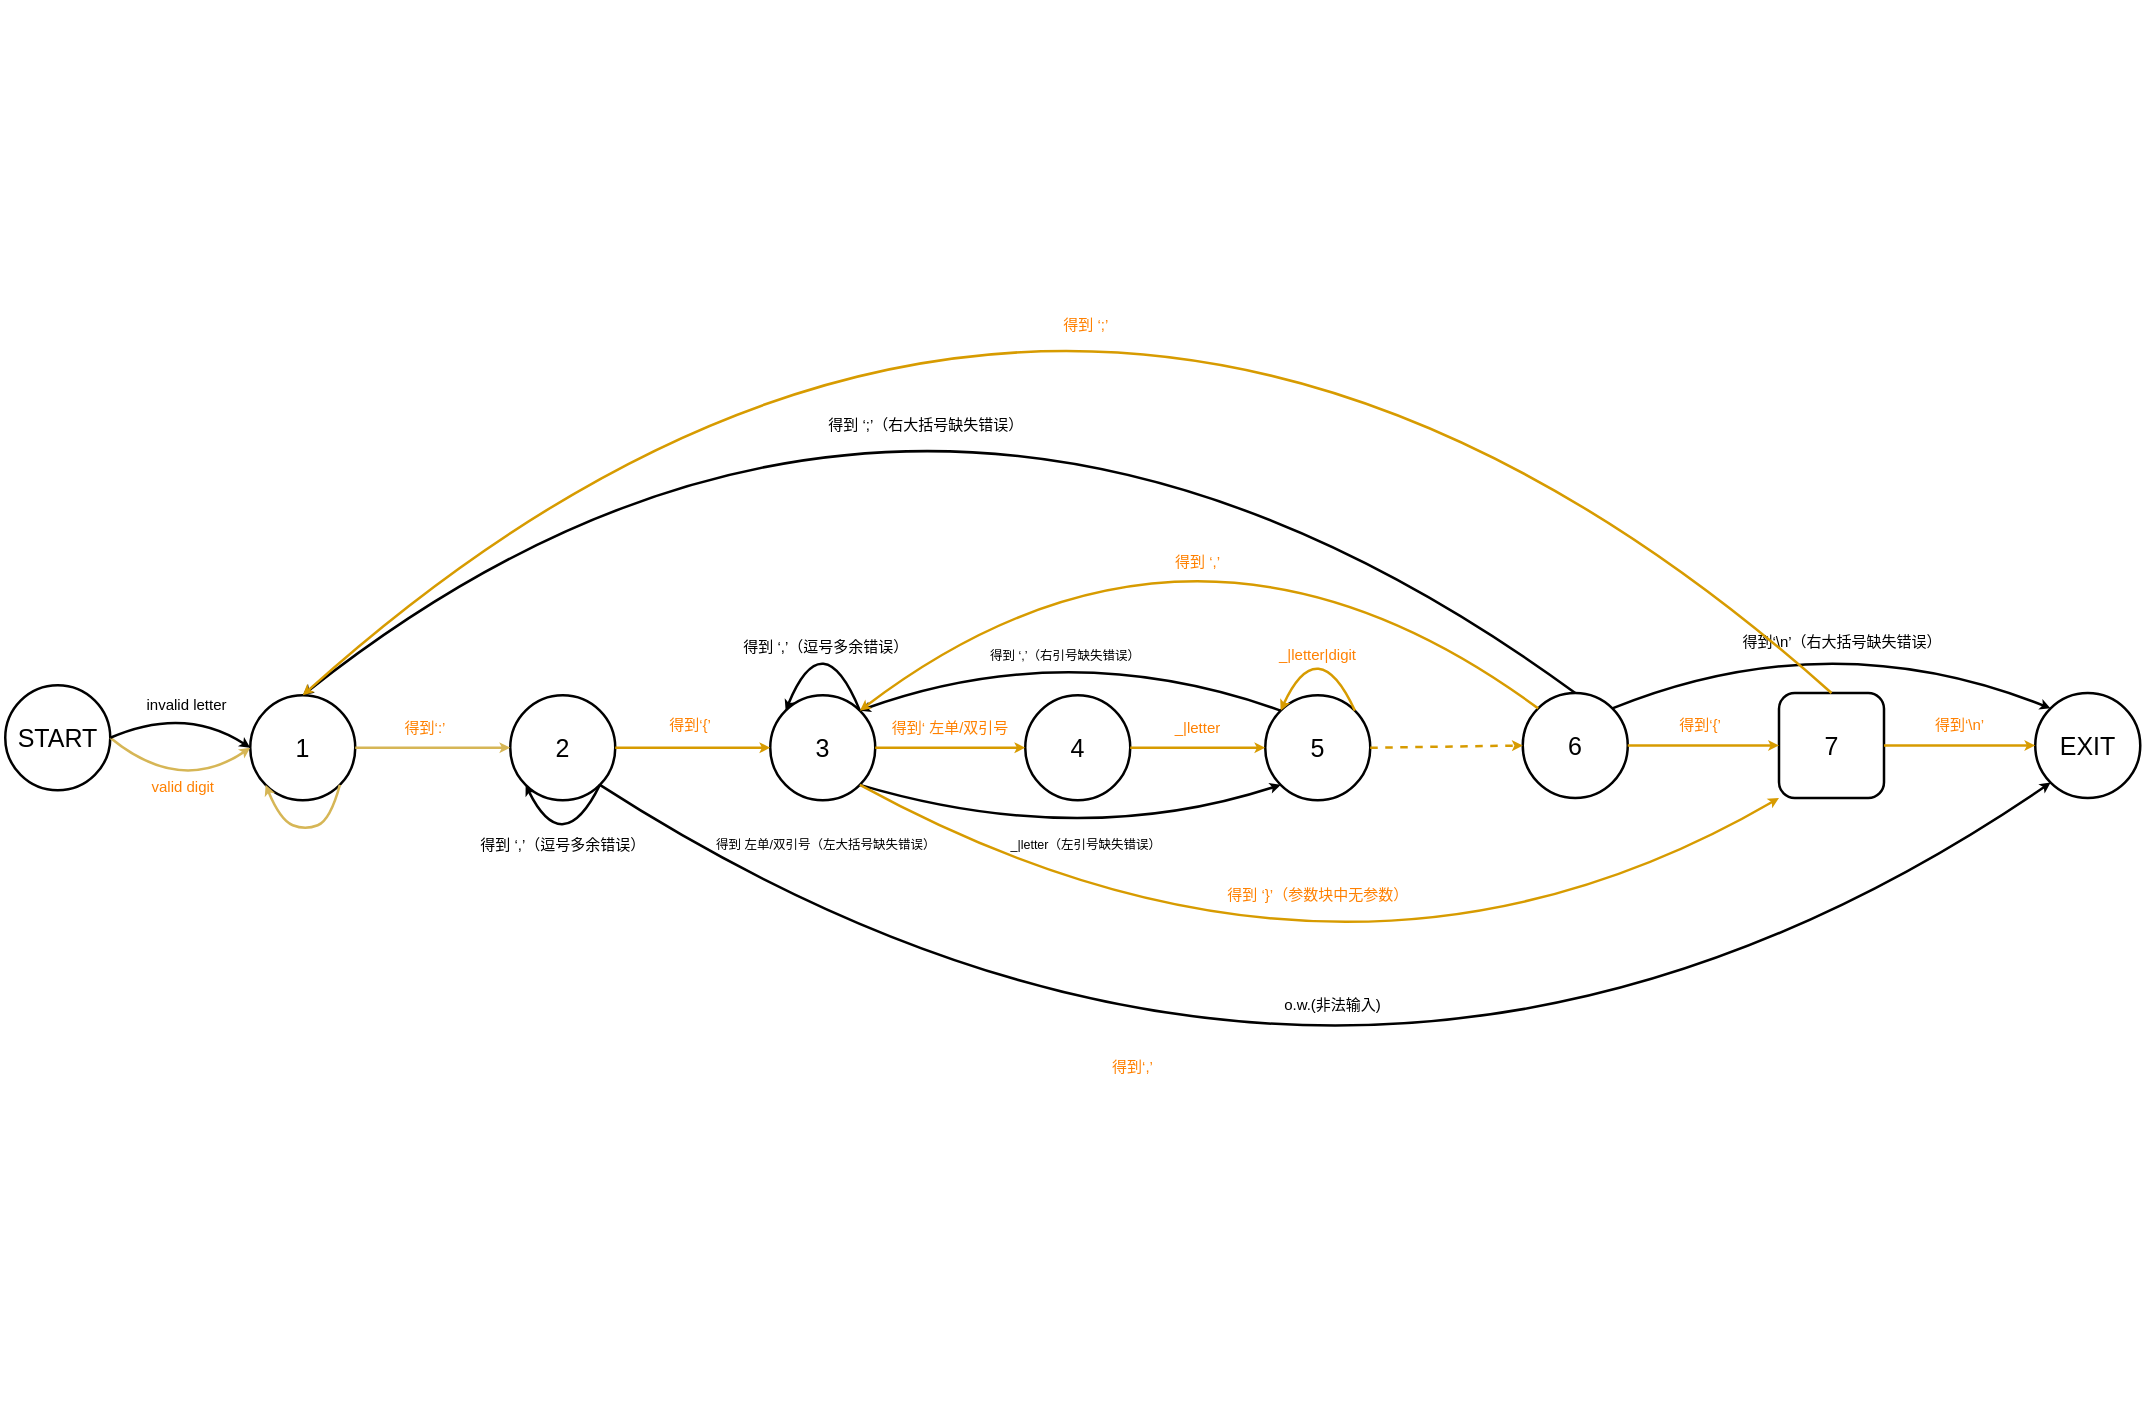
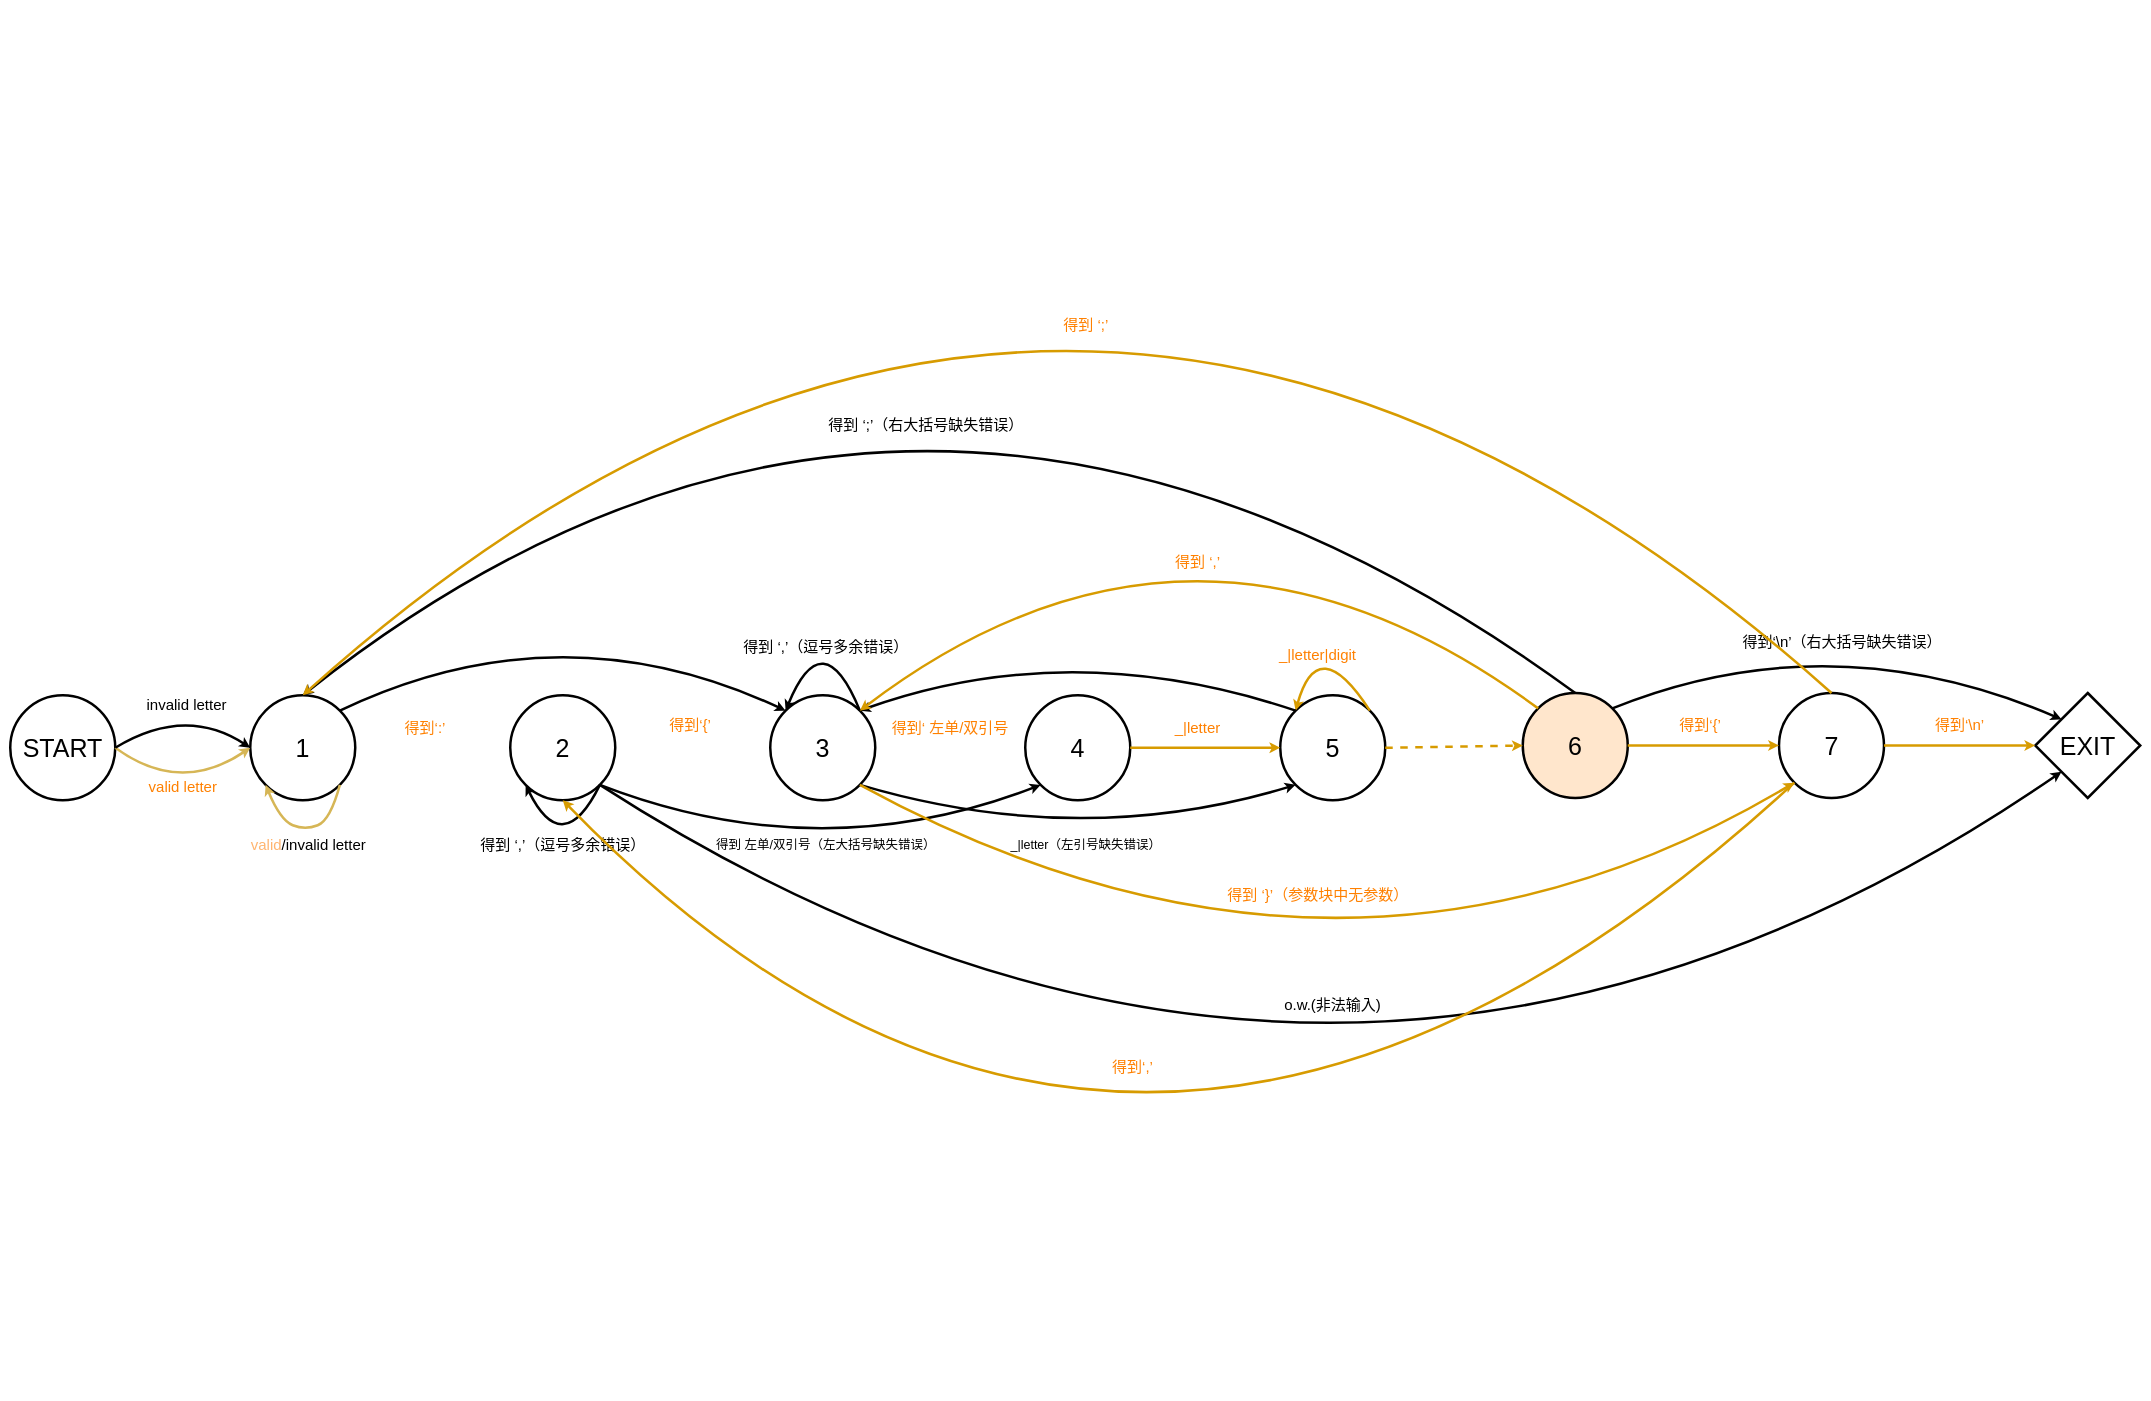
(1065, 655) -> none
none -> (559, 657)
(58, 738) -> (63, 748)
(1575, 746) -> (1575, 746)
(1832, 746) -> (1832, 746)
(2088, 746) -> (2088, 746)
(429, 748) -> none
(689, 748) -> none
(946, 748) -> none
(1318, 748) -> (1333, 748)
(183, 787) -> (183, 787)
none -> (786, 827)
none -> (309, 844)
none -> (1182, 1089)
